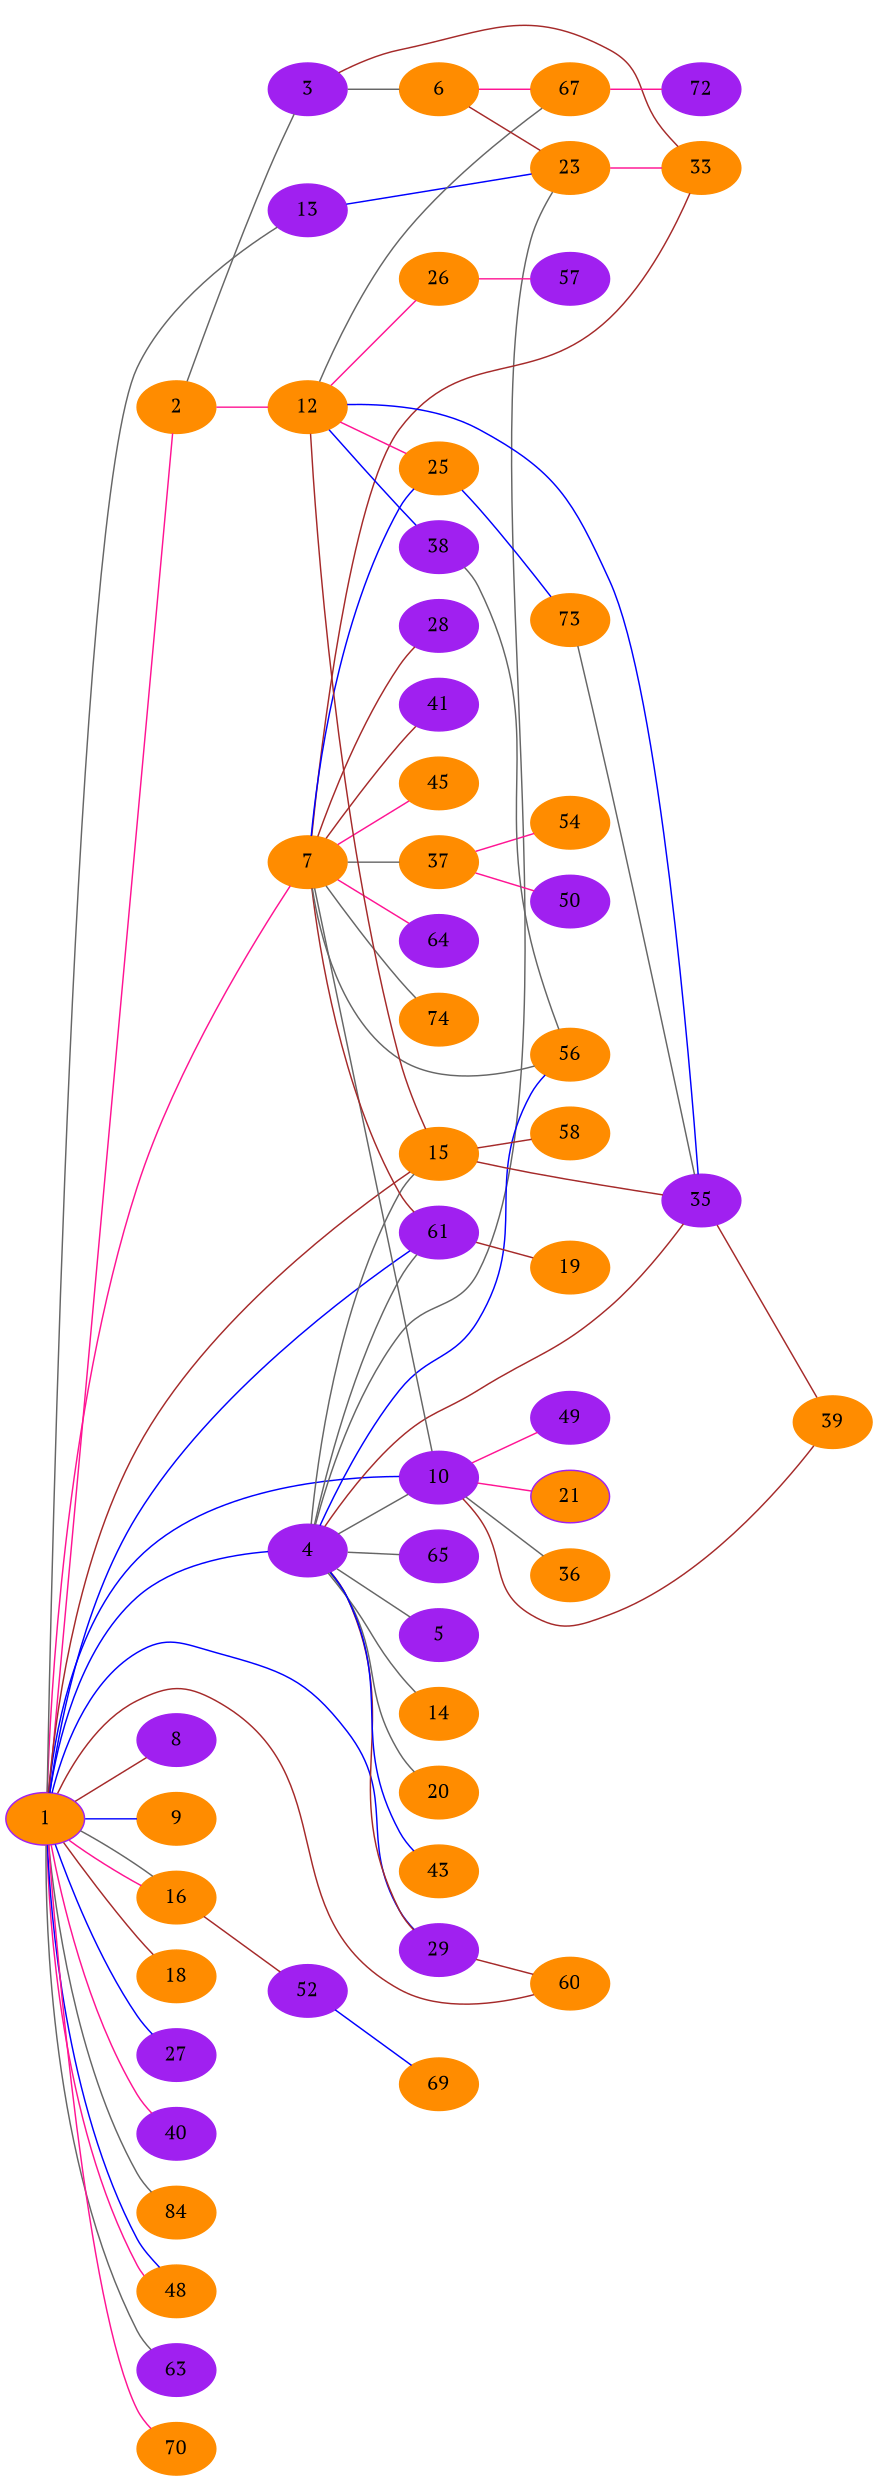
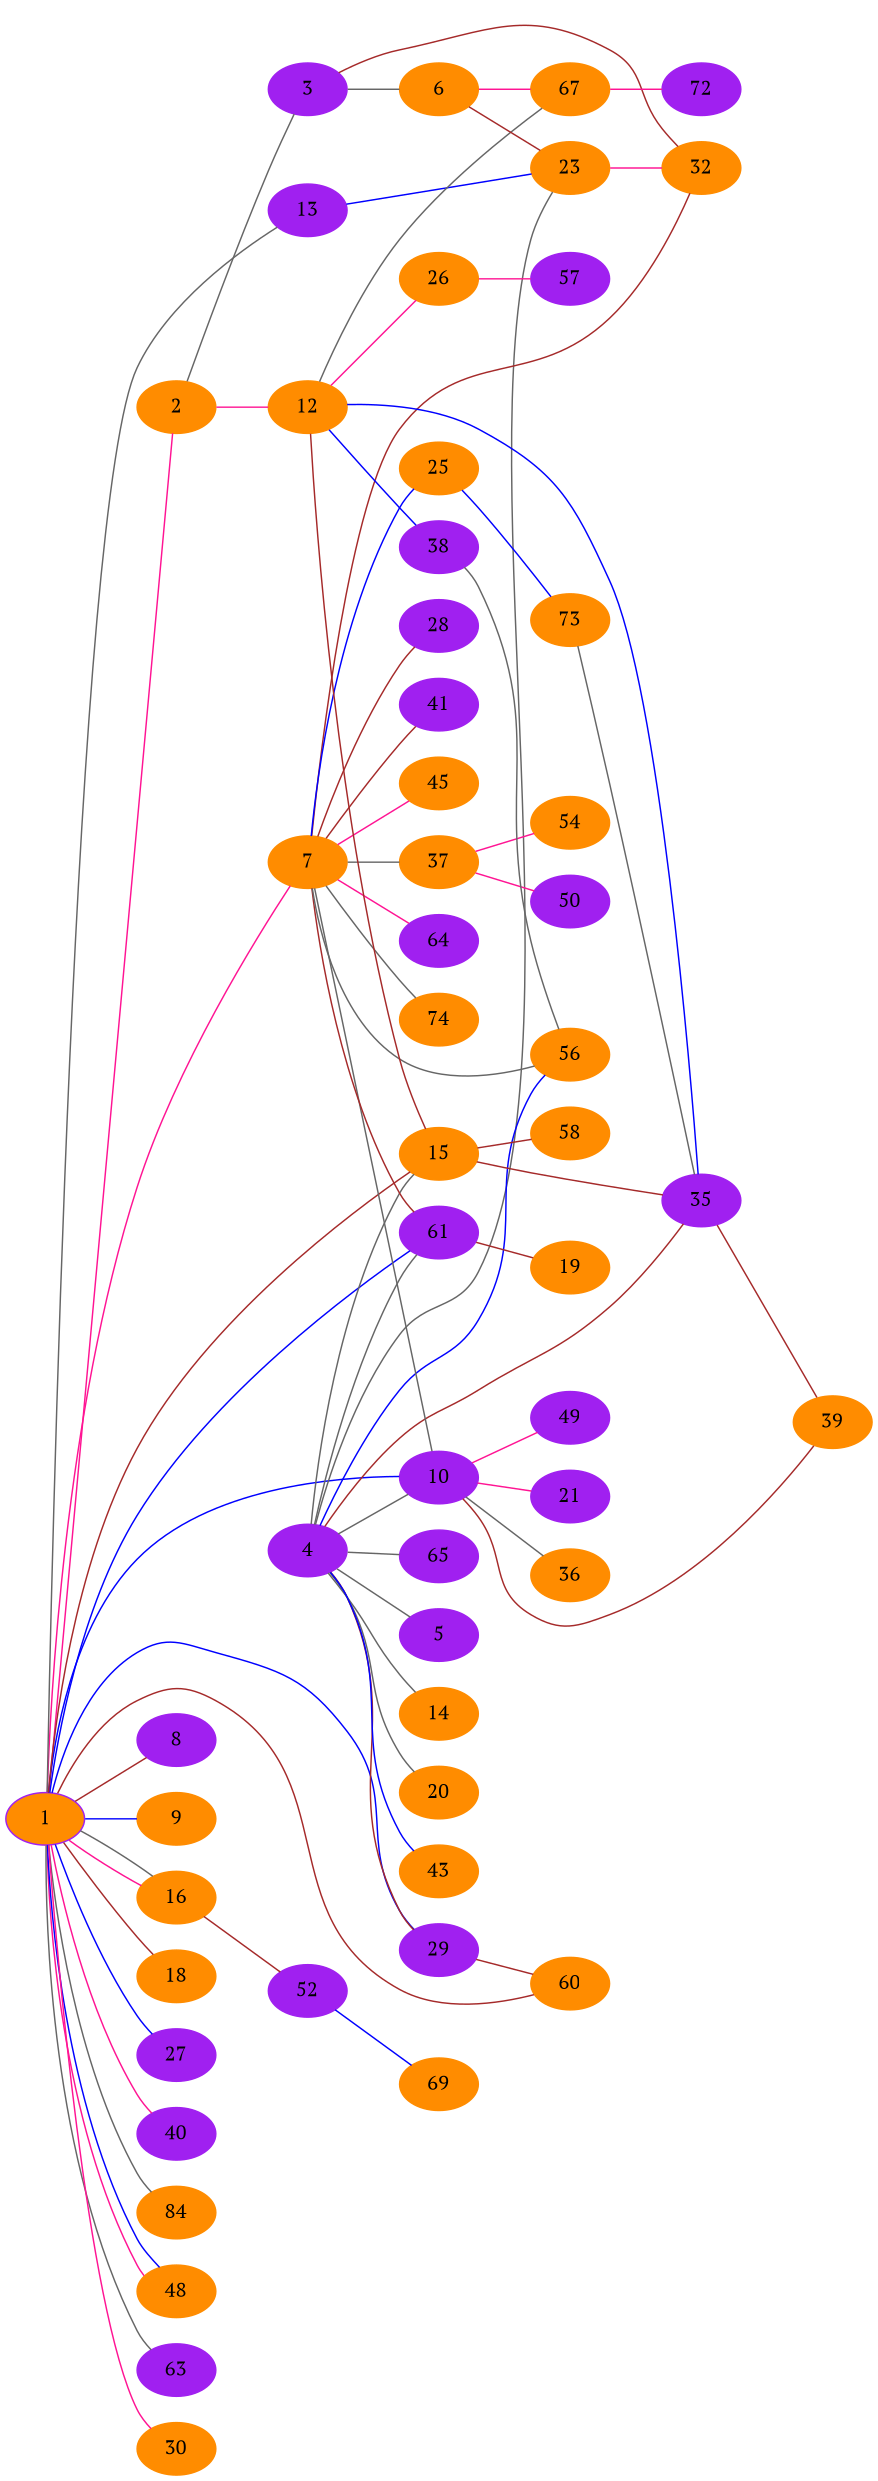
(701, 168) -> (701, 168)
(373, 438) -> none
(570, 1497) -> (570, 1497)
(112, 1626) -> none
(176, 2449) -> (176, 2449)
